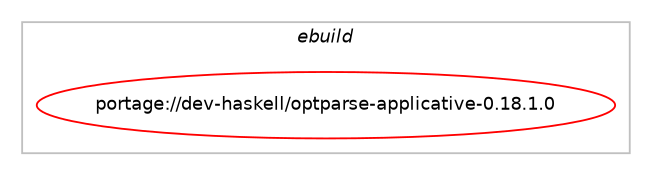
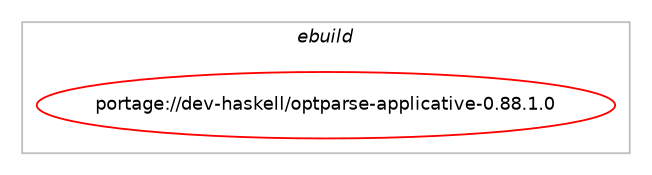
(326, 105) -> (326, 105)
